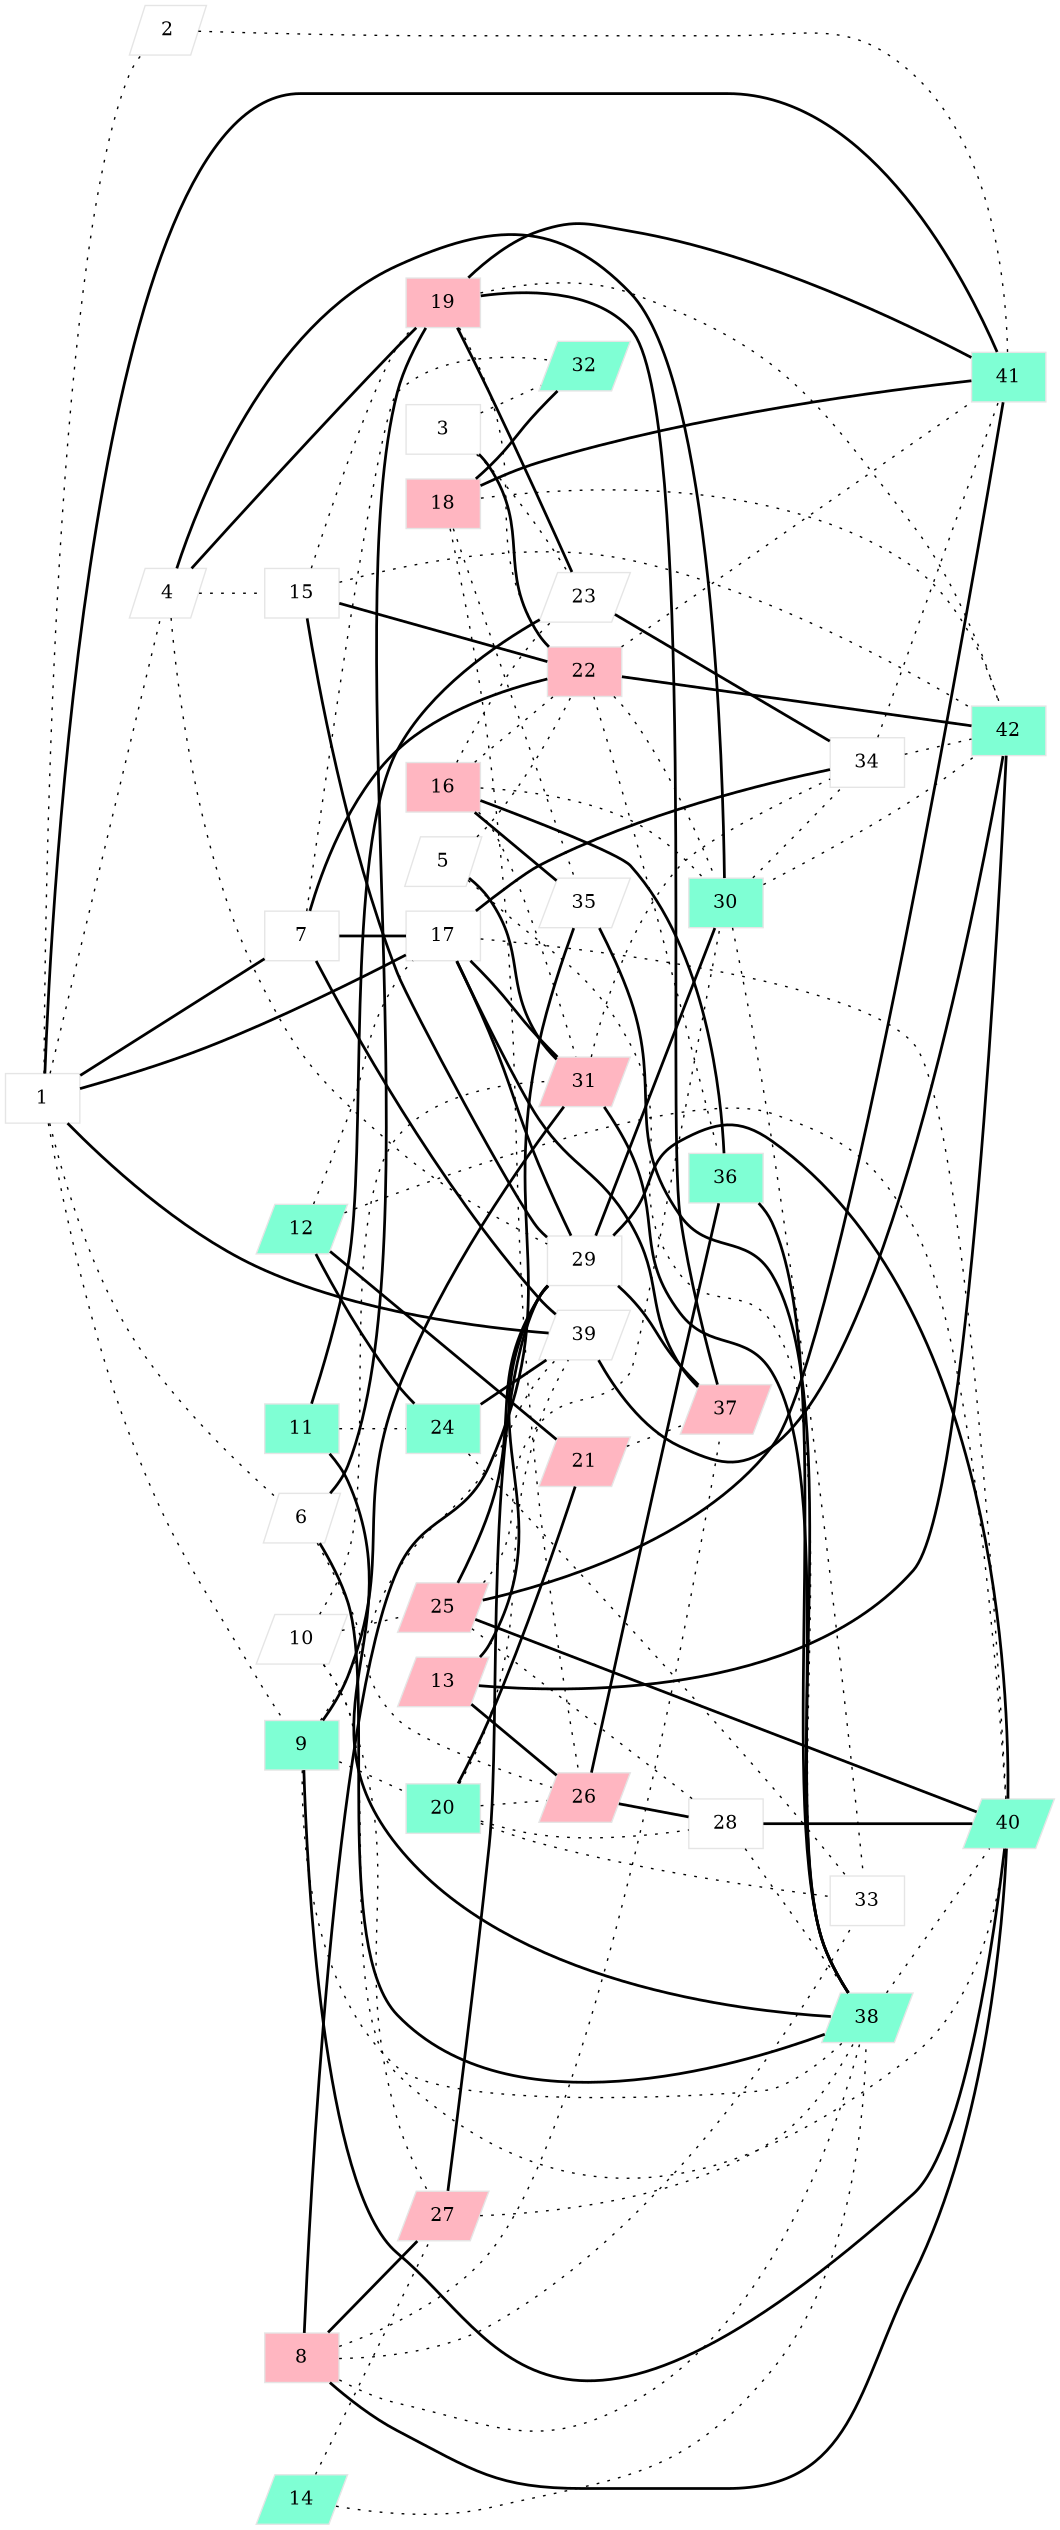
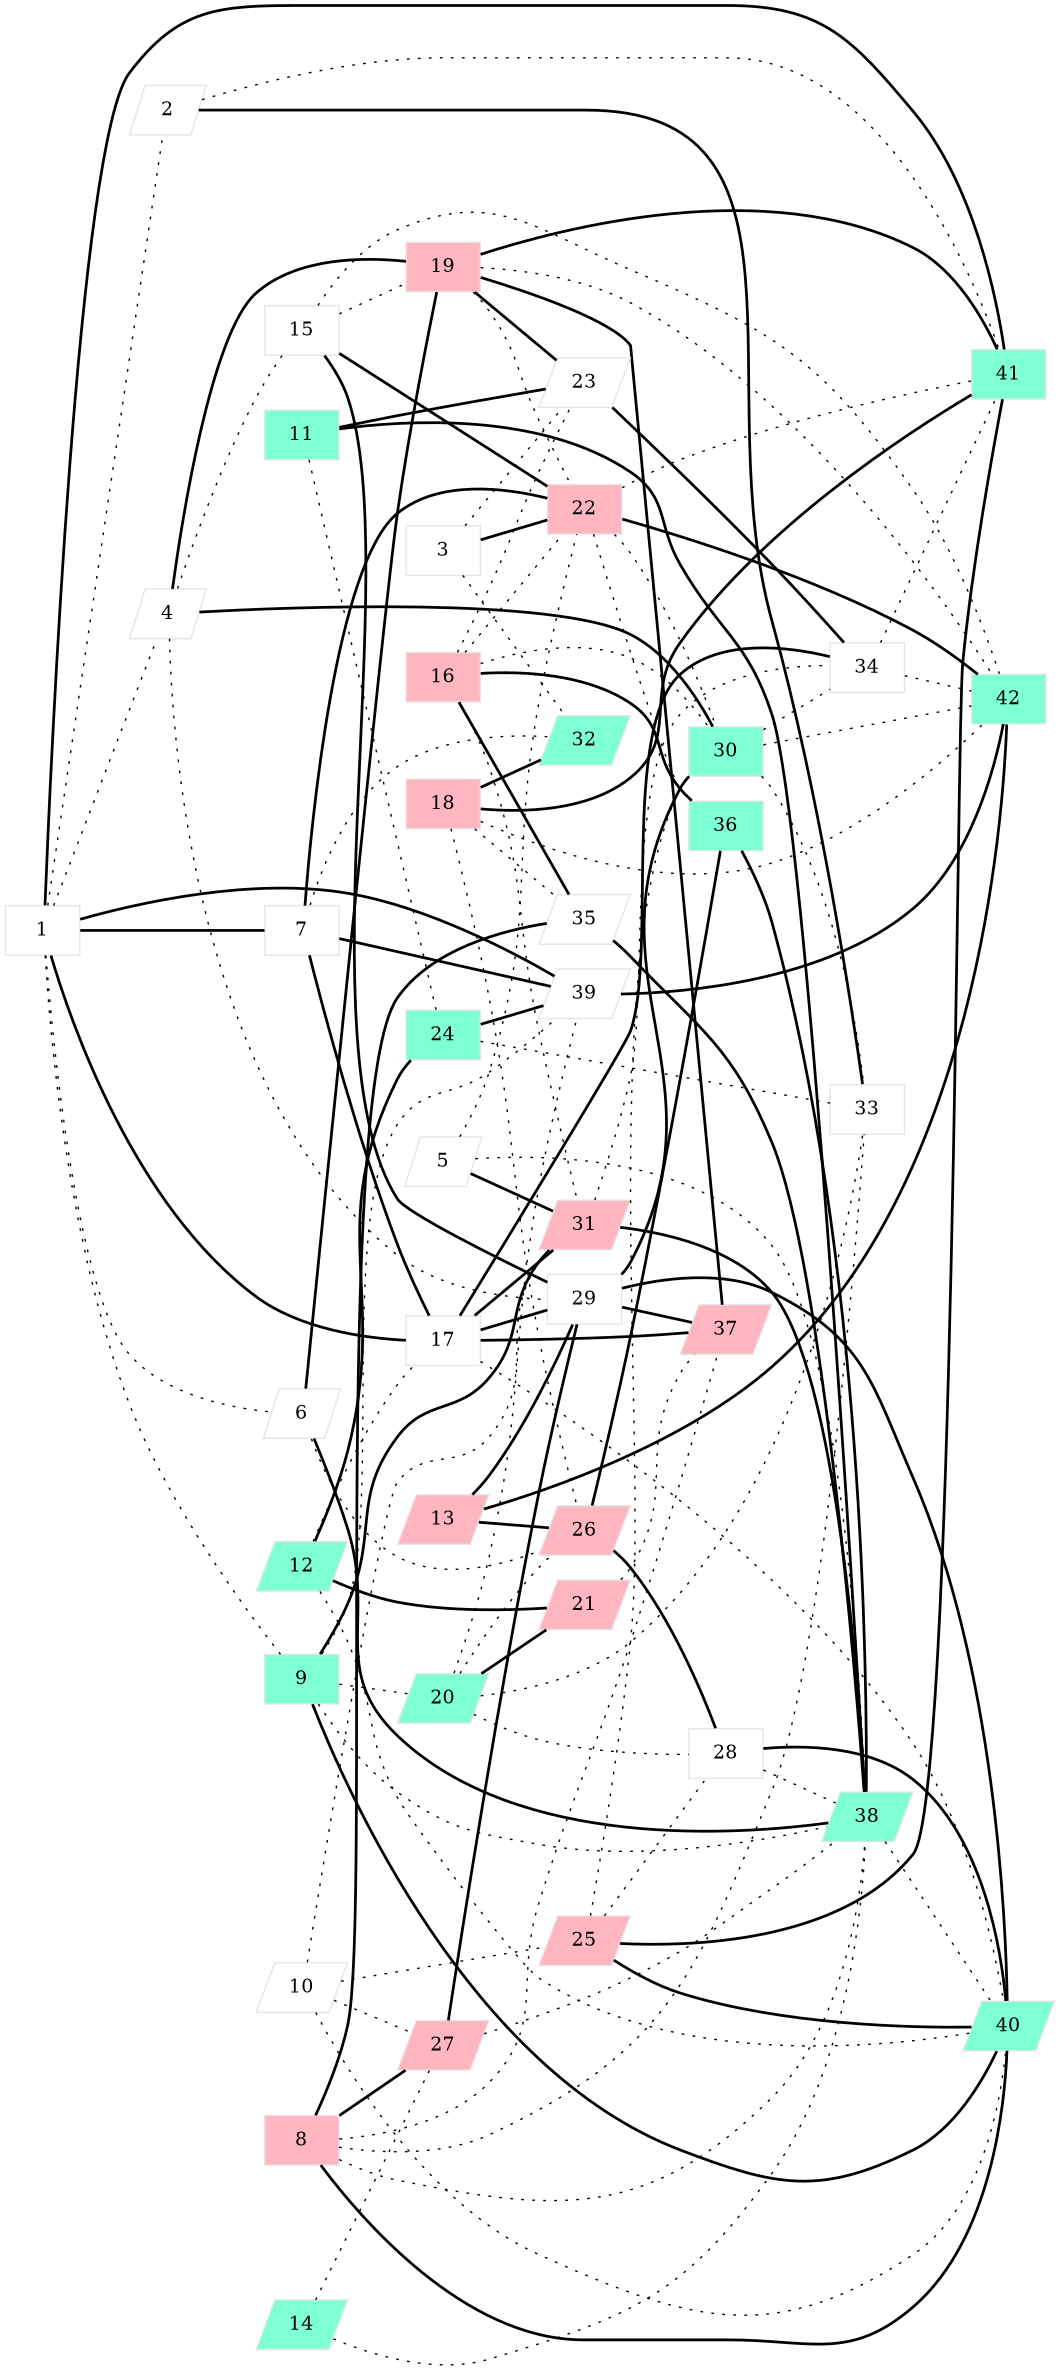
none -> (749, 362)
(491, 1503) -> none
(443, 1809) -> (443, 1698)
